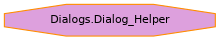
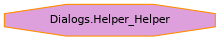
(110, 20) -> (110, 20)
